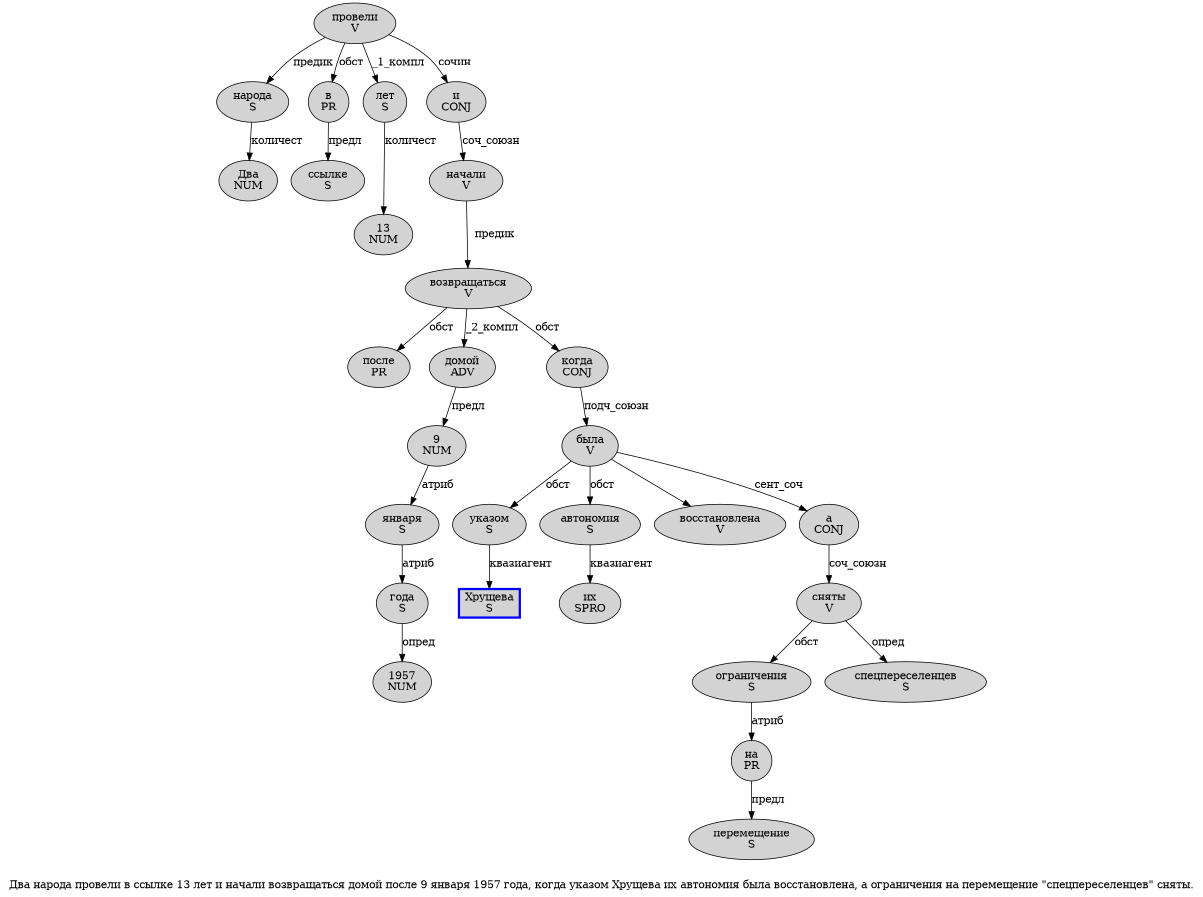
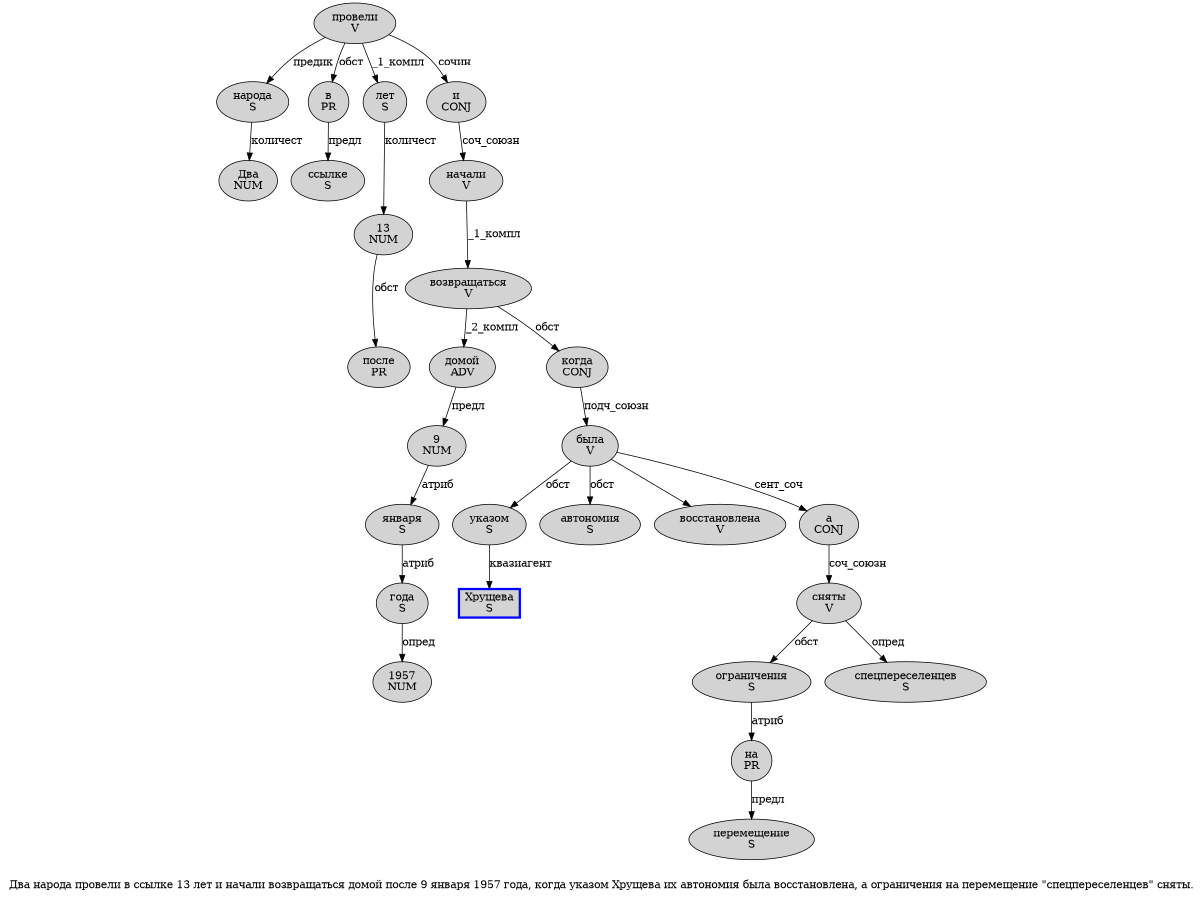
(495, 235) -> (495, 235)
(425, 326) -> (373, 297)
(590, 603) -> none
